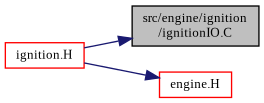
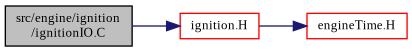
(101, 44) -> (150, 26)
(196, 85) -> (357, 26)
